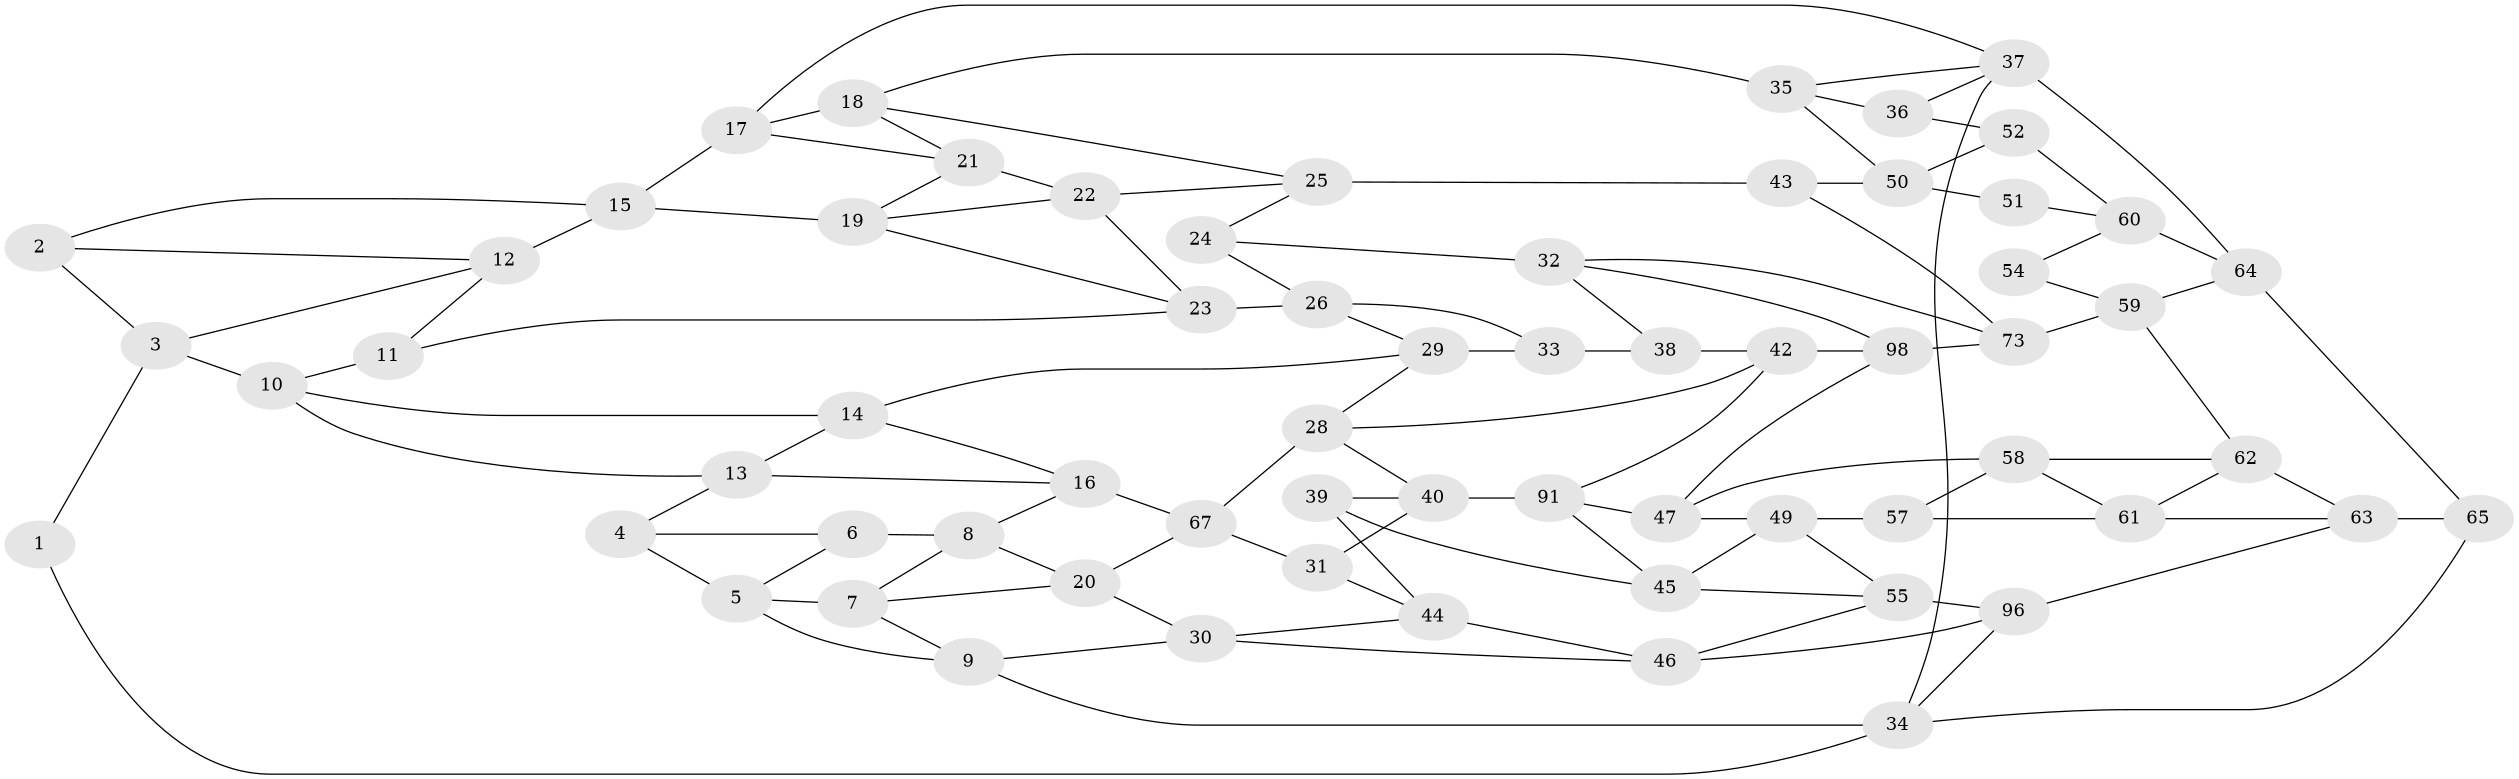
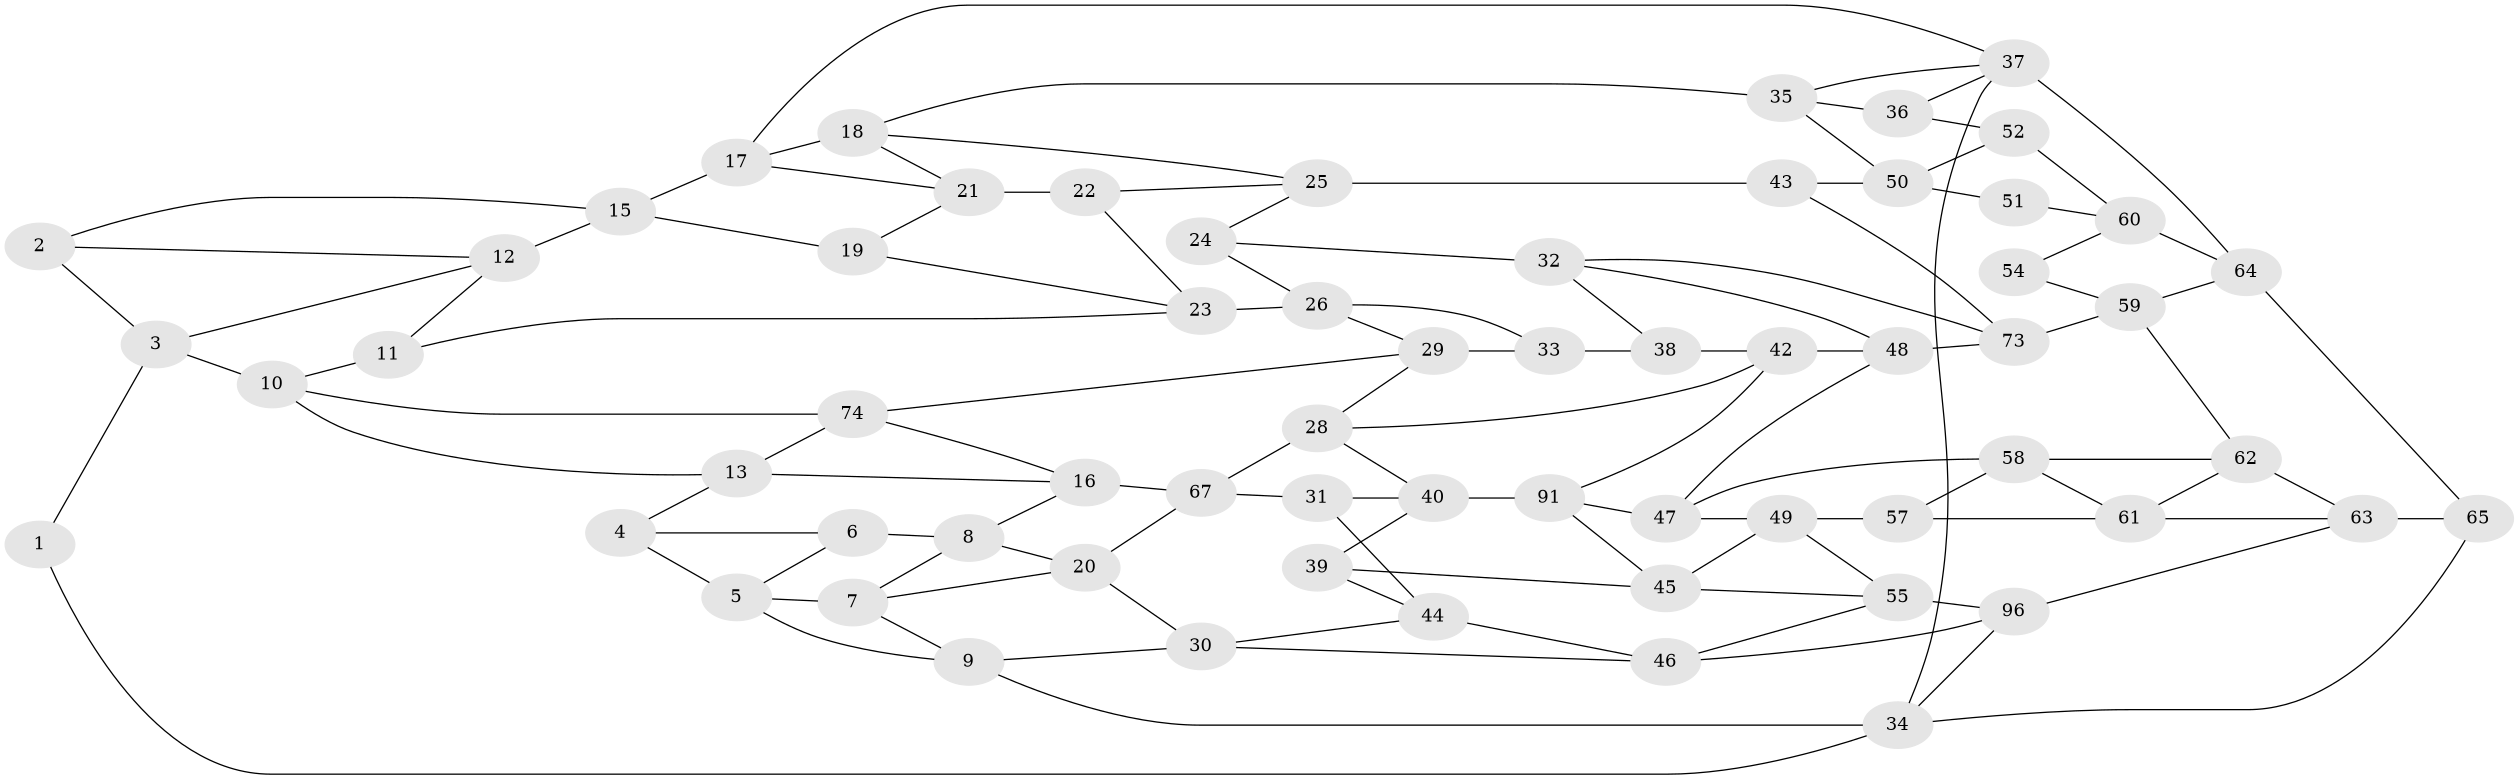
(969, 209) -> none
(1898, 351) -> (1898, 351)
(853, 415) -> (853, 414)
